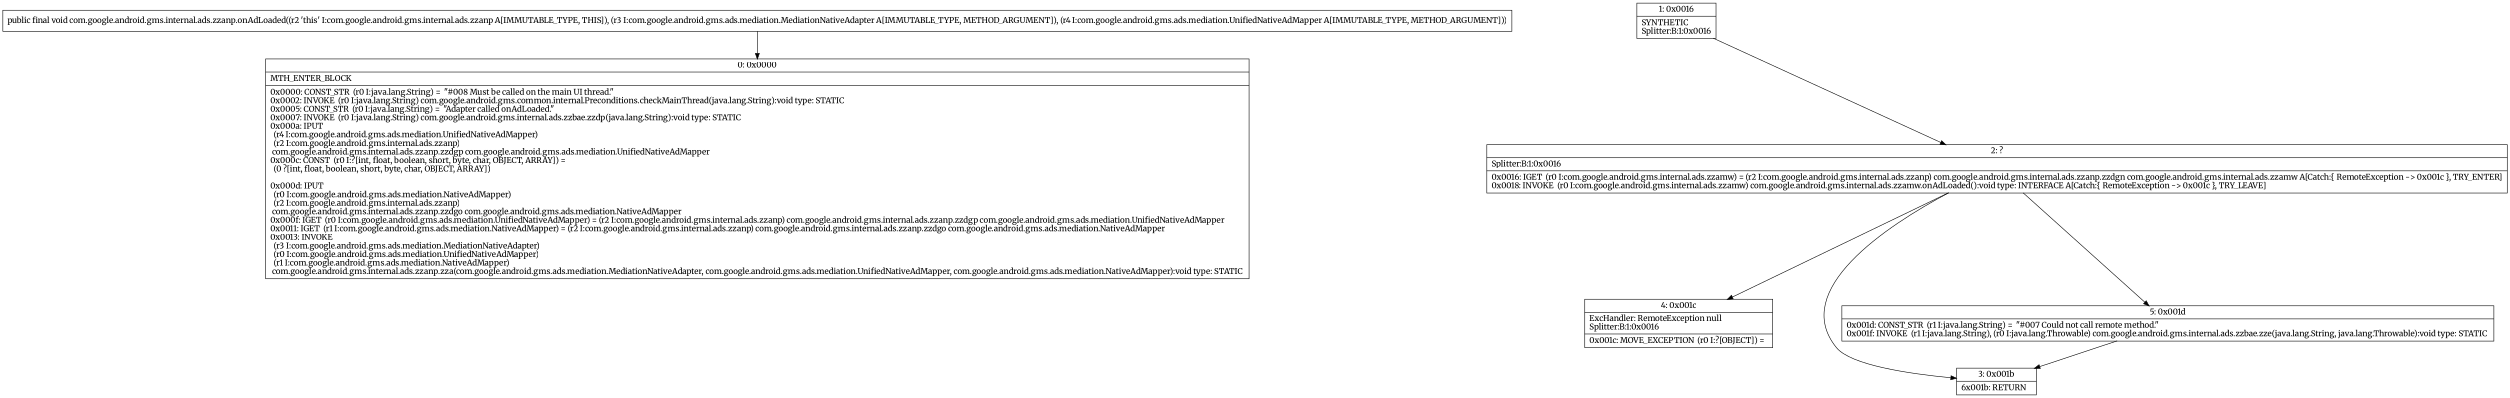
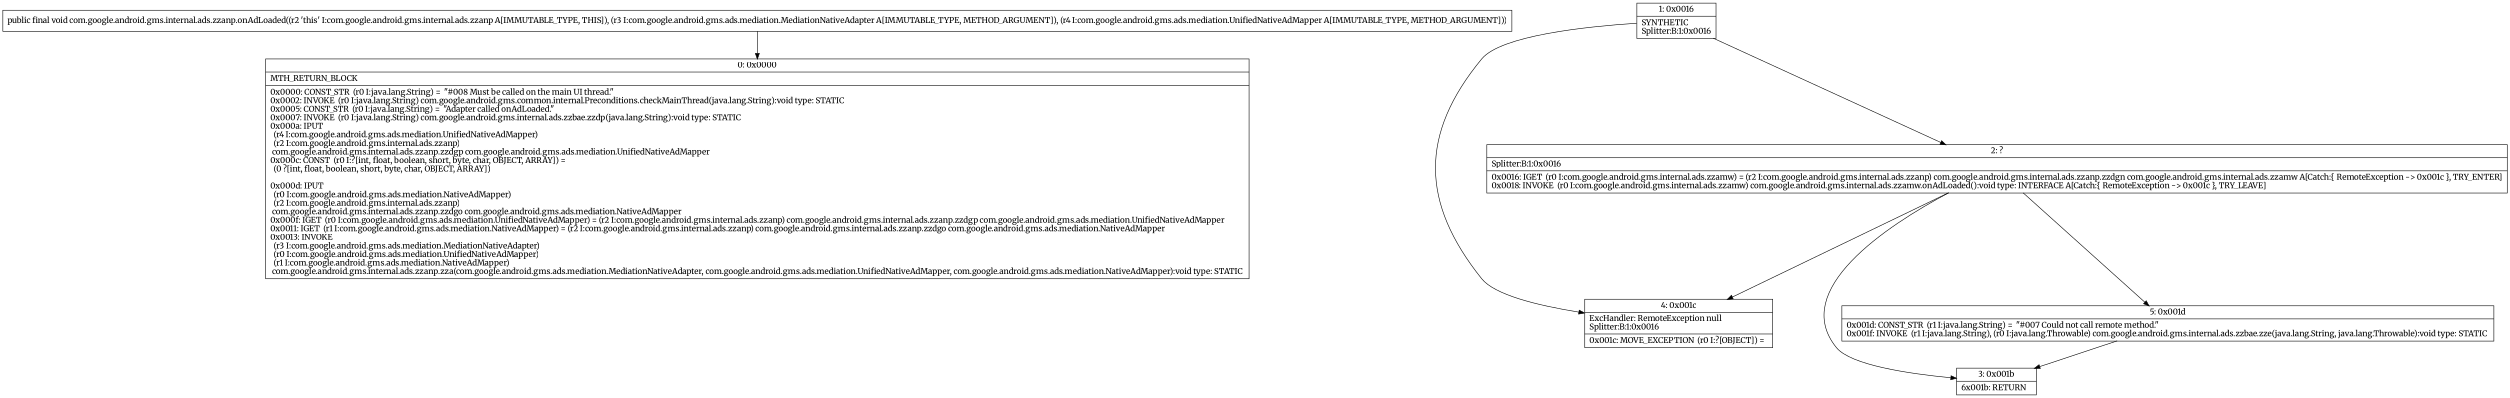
(311, 79) -> (314, 79)
none -> (1439, 140)
